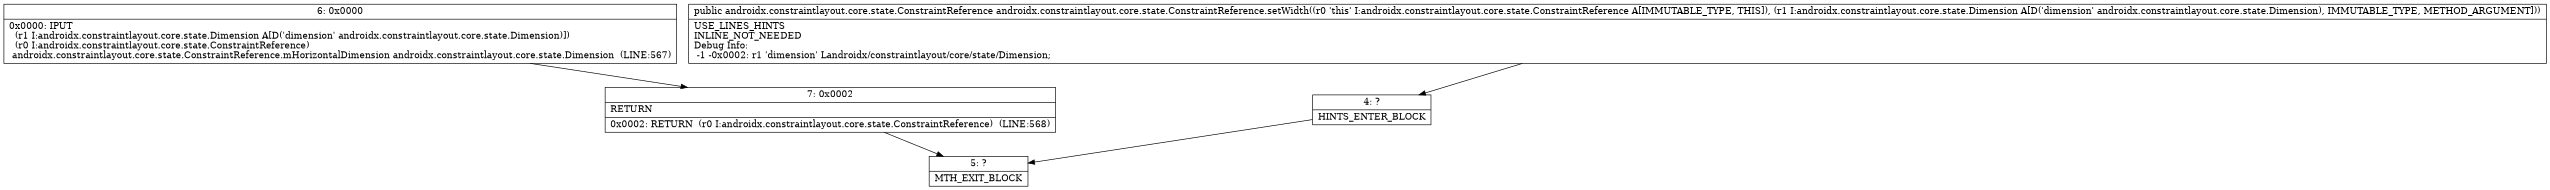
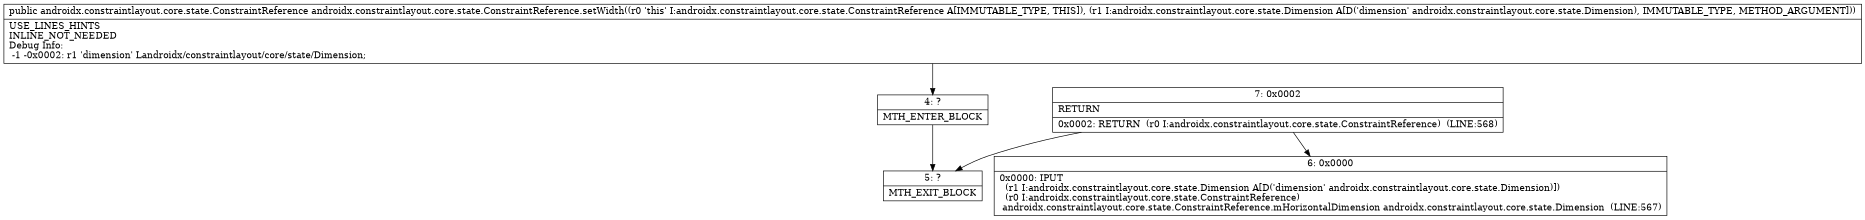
(605, 75) -> (1300, 142)
(1372, 117) -> (933, 117)
